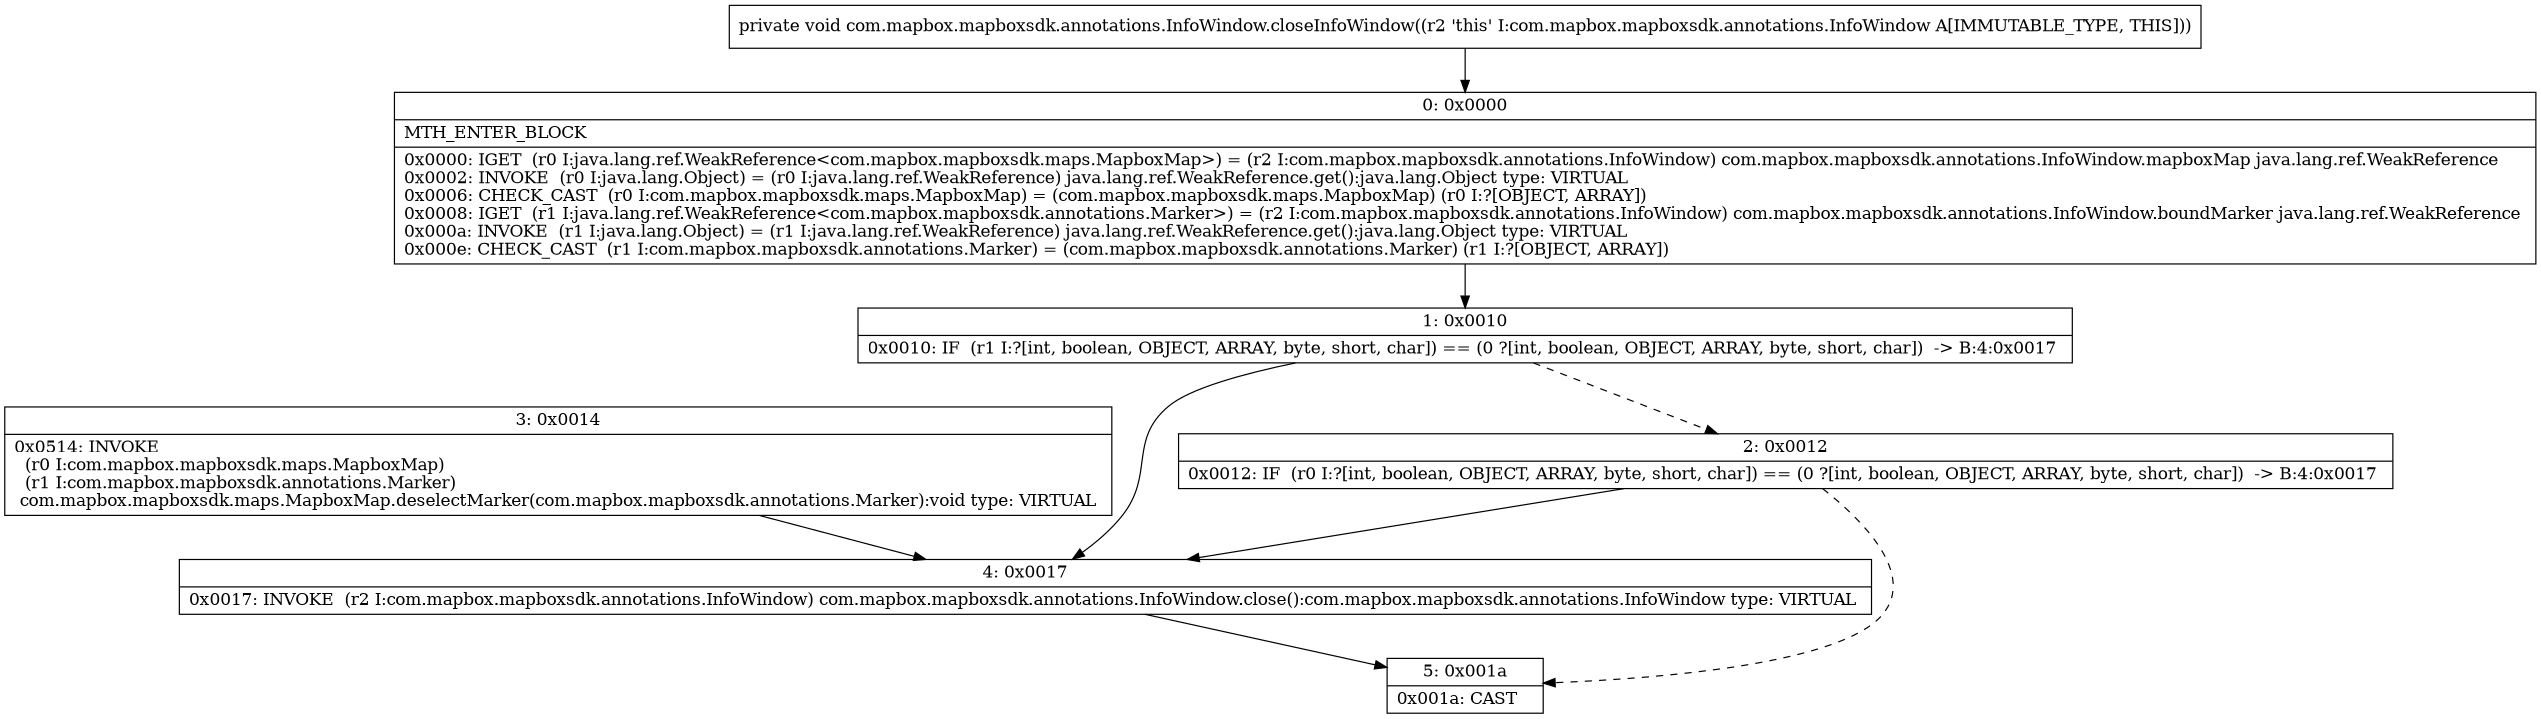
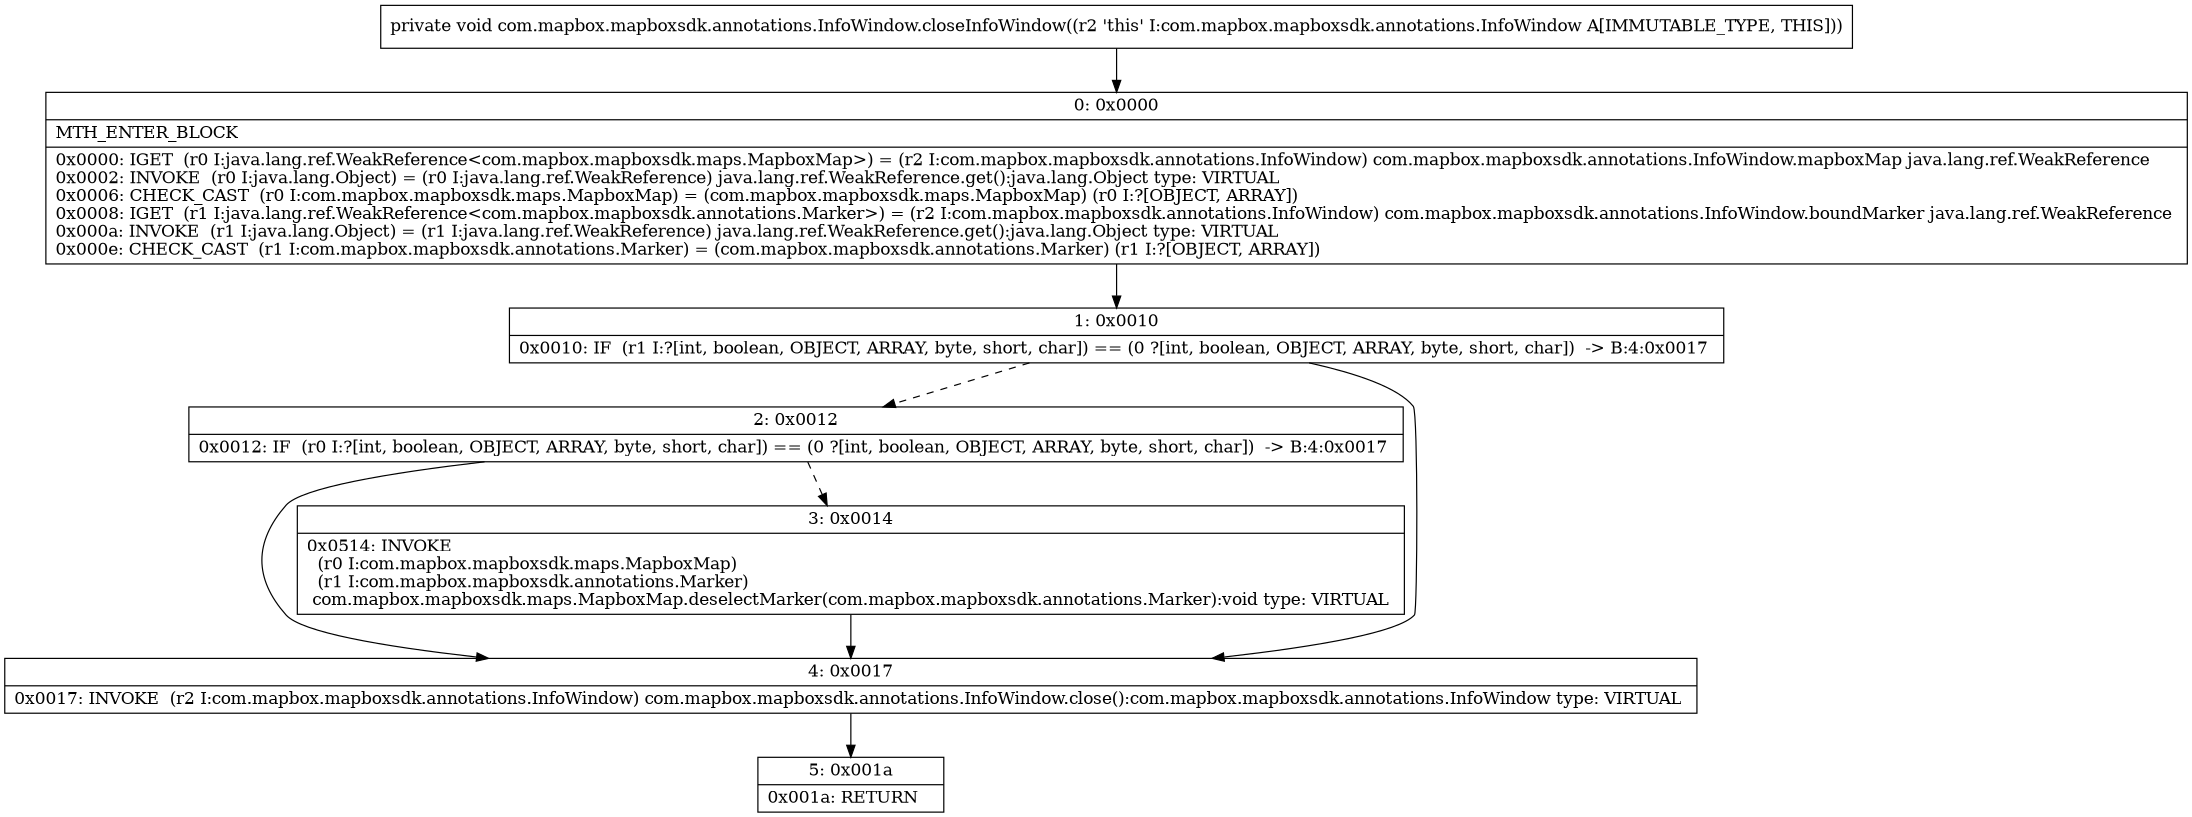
(1800, 654) -> (815, 478)
(1465, 699) -> (851, 798)
